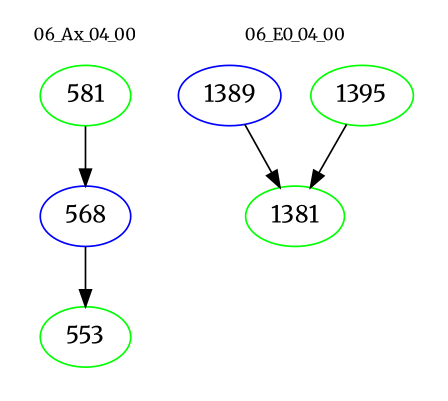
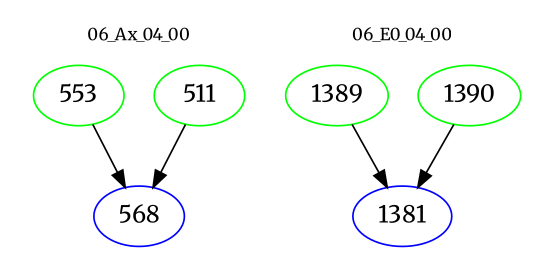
(85, 96) -> (199, 96)
(230, 96) -> (337, 96)
(362, 96) -> (469, 96)
(295, 216) -> (402, 216)
(85, 268) -> (105, 148)
